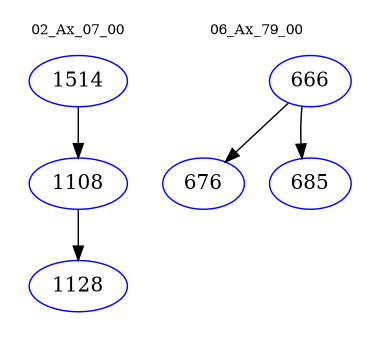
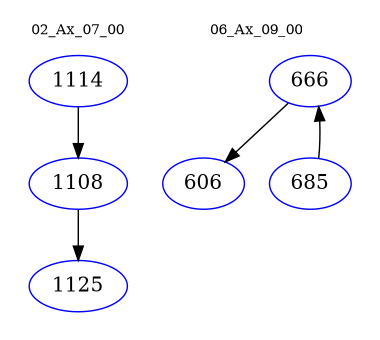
(257, 31) -> (257, 31)
(78, 81) -> (78, 81)
(301, 125) -> (320, 140)
(204, 184) -> (204, 184)
(78, 286) -> (78, 286)
